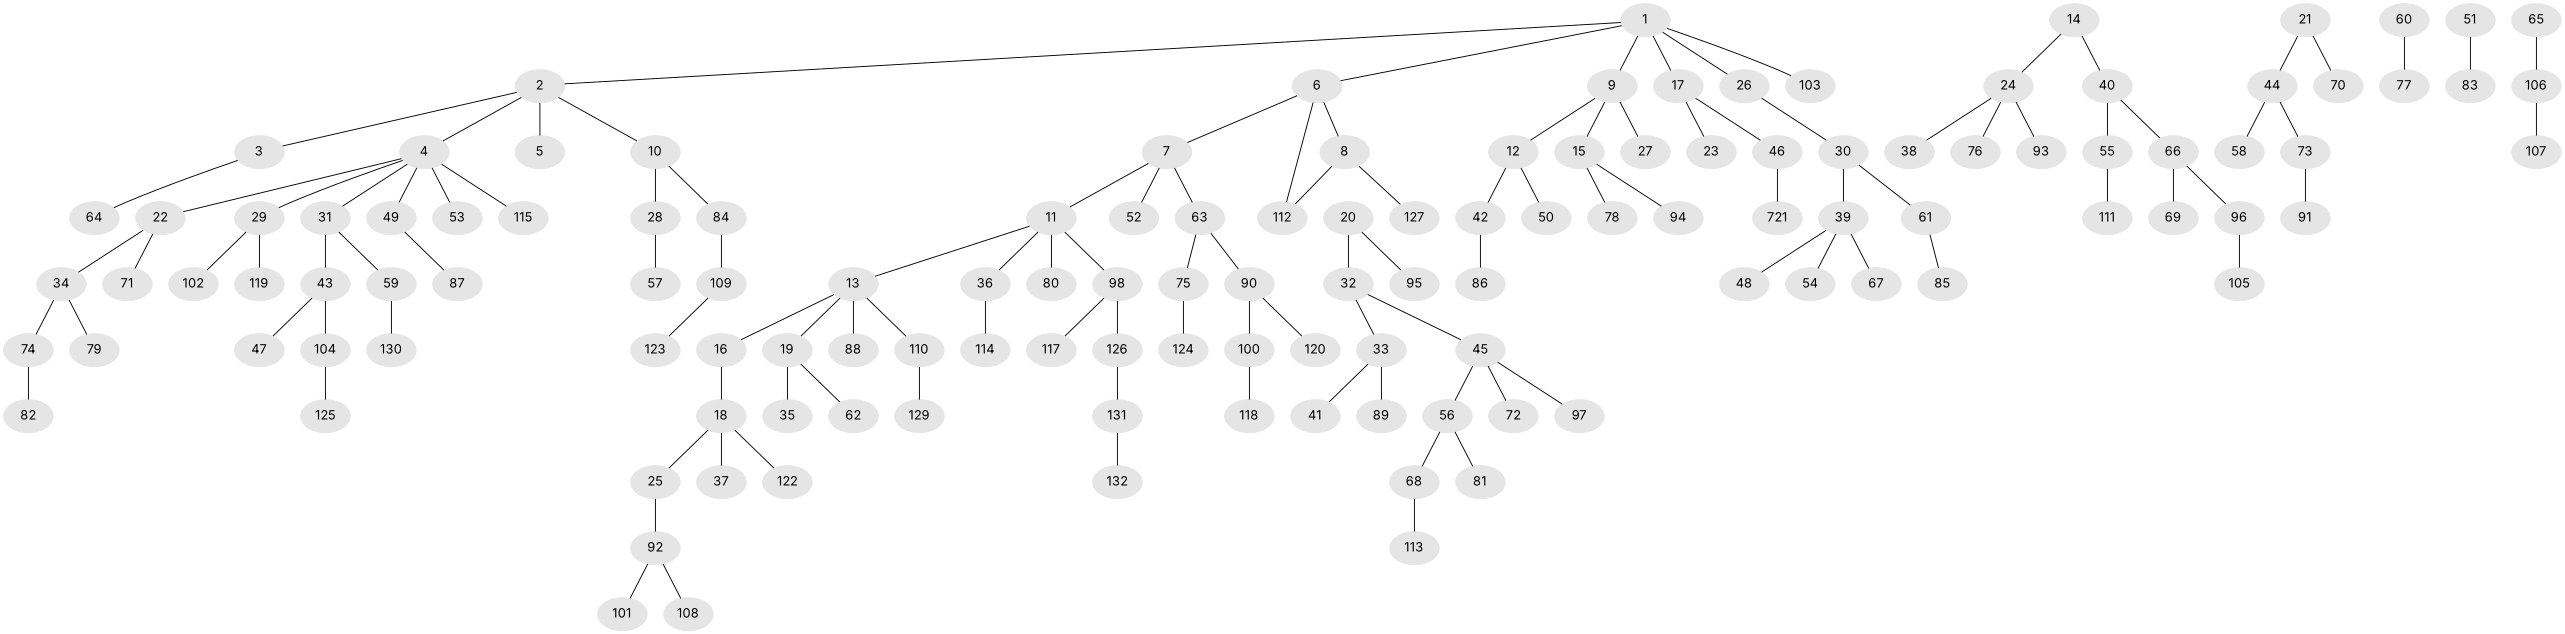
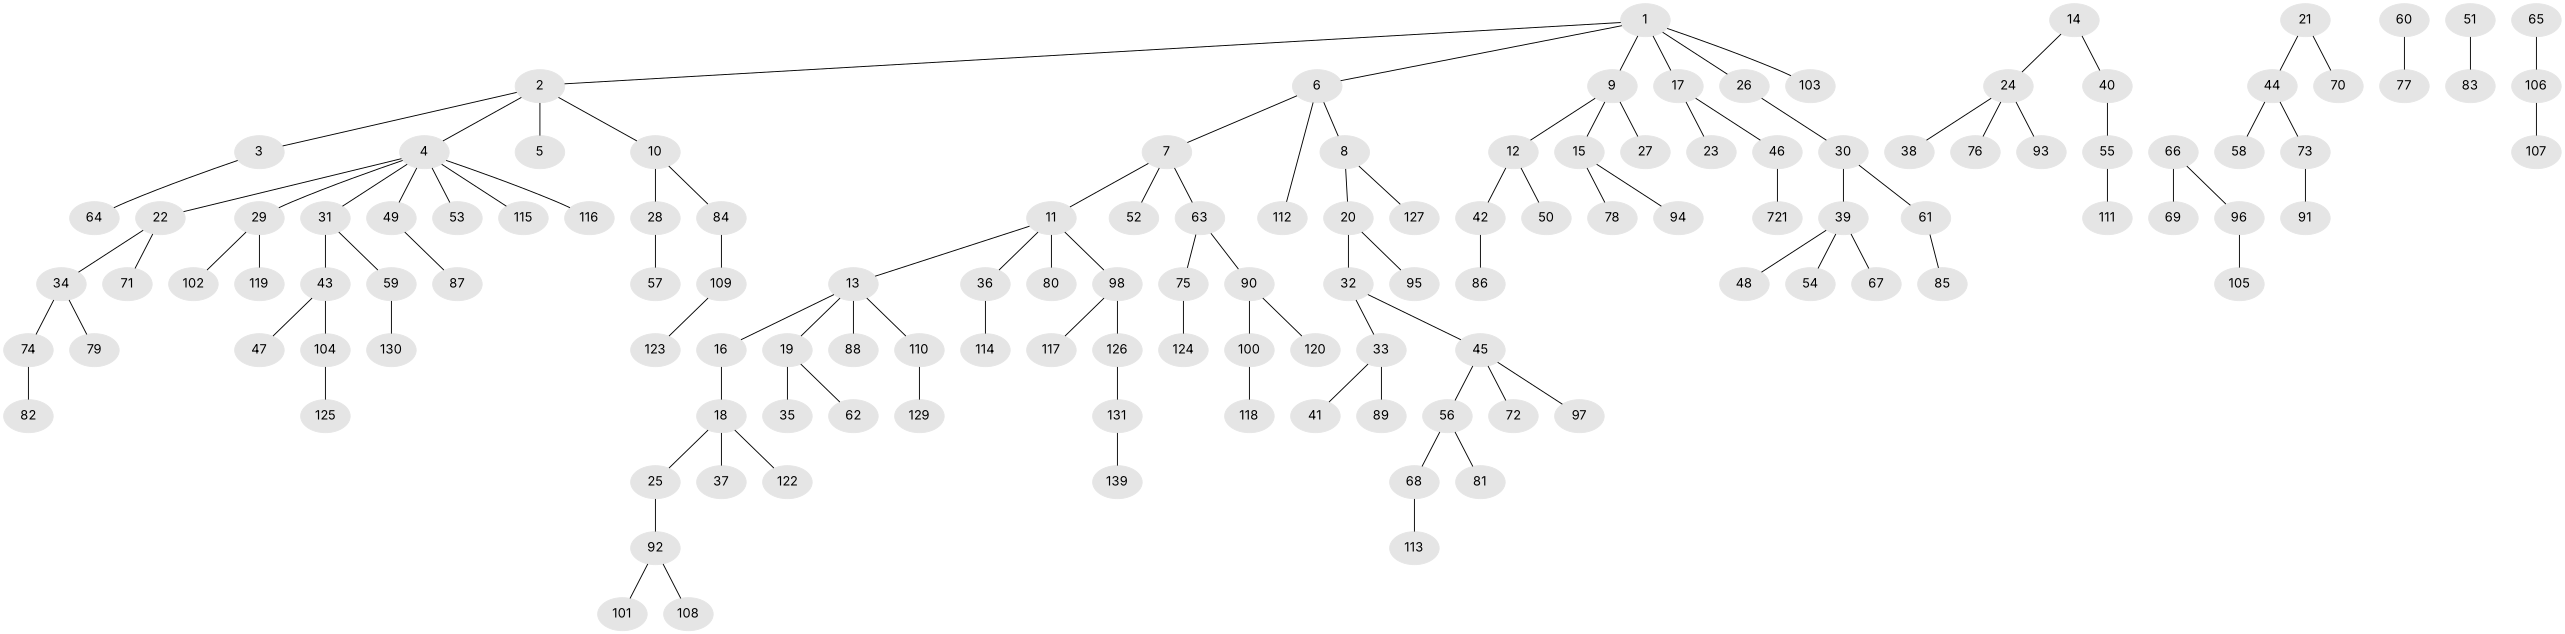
(2140, 119) -> none
(1314, 185) -> (1347, 185)
none -> (589, 218)
(1117, 482) -> (1117, 482)
